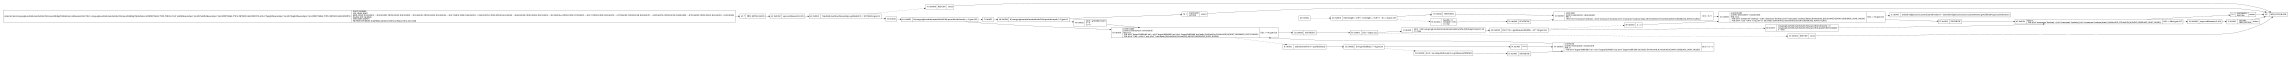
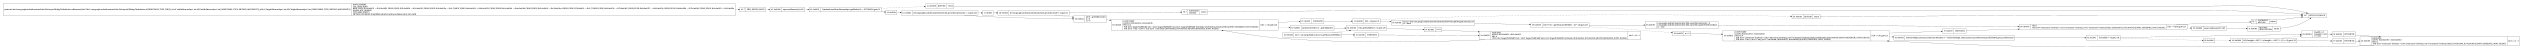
(1038, 26) -> (1018, 18)
none -> (2103, 38)
(1399, 50) -> (1341, 32)
